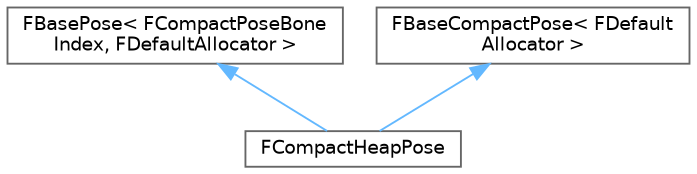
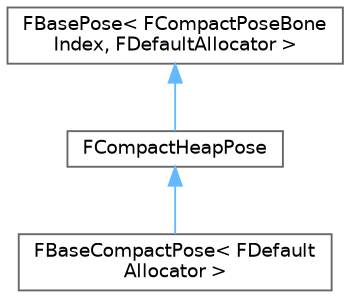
(427, 102) -> (175, 210)
